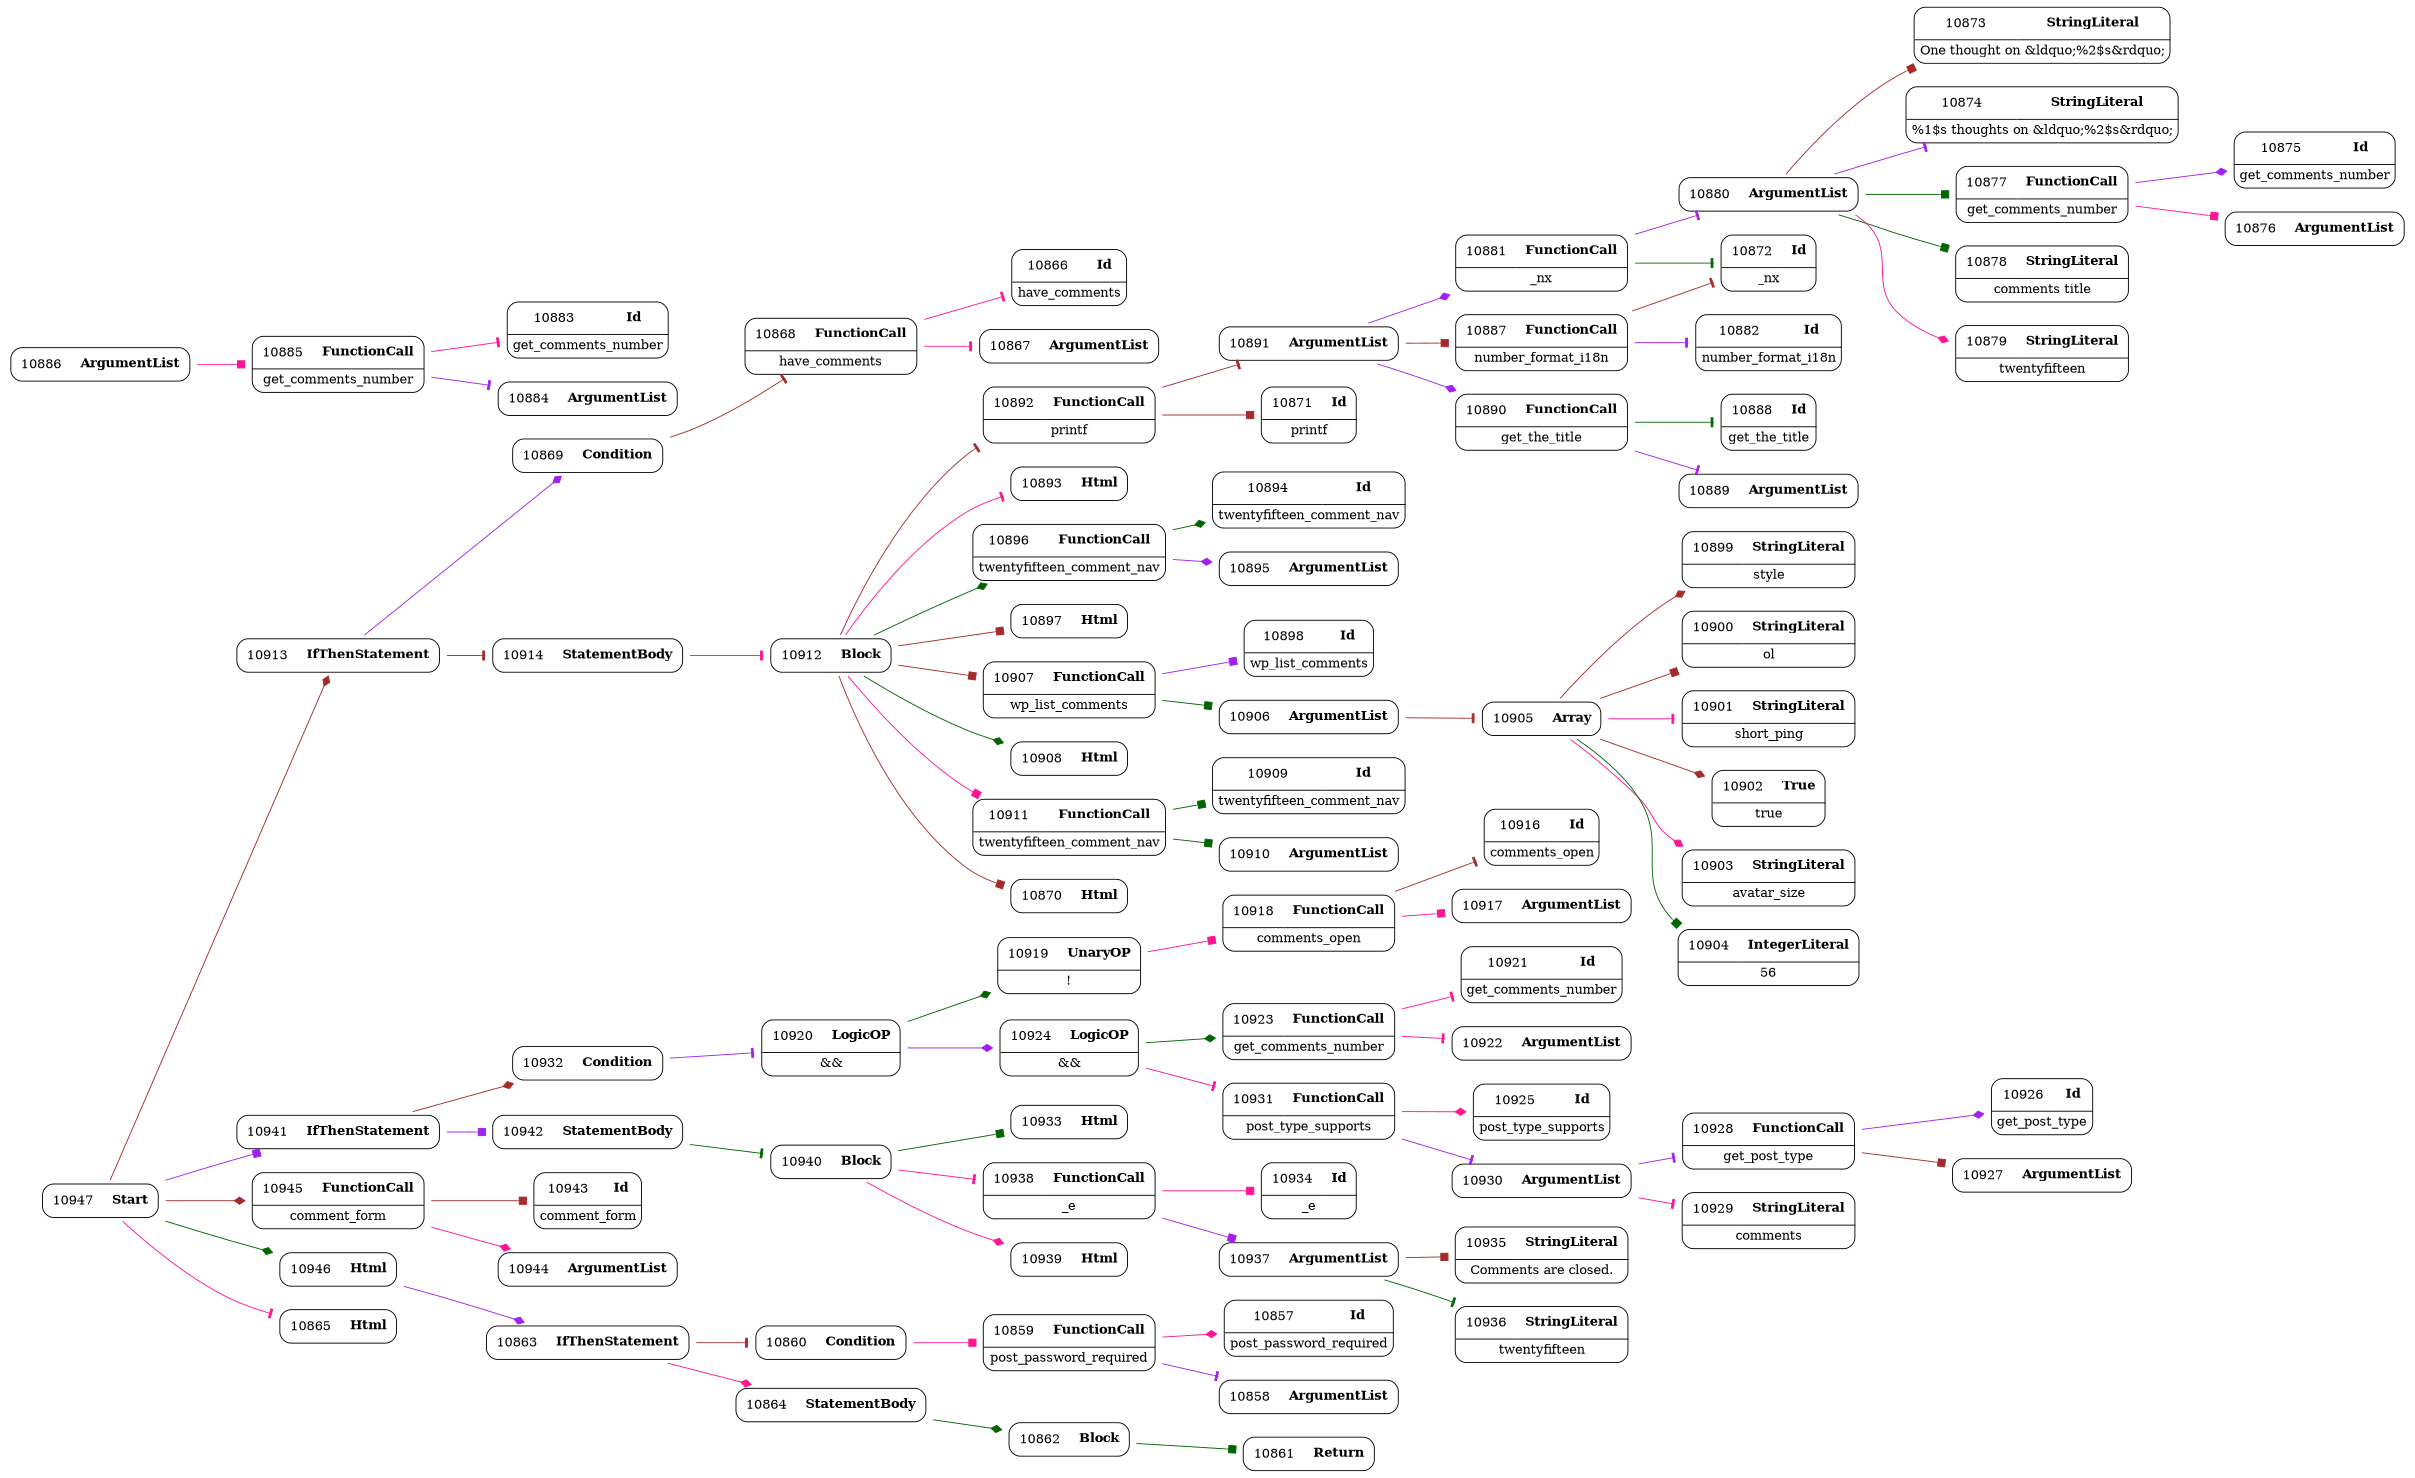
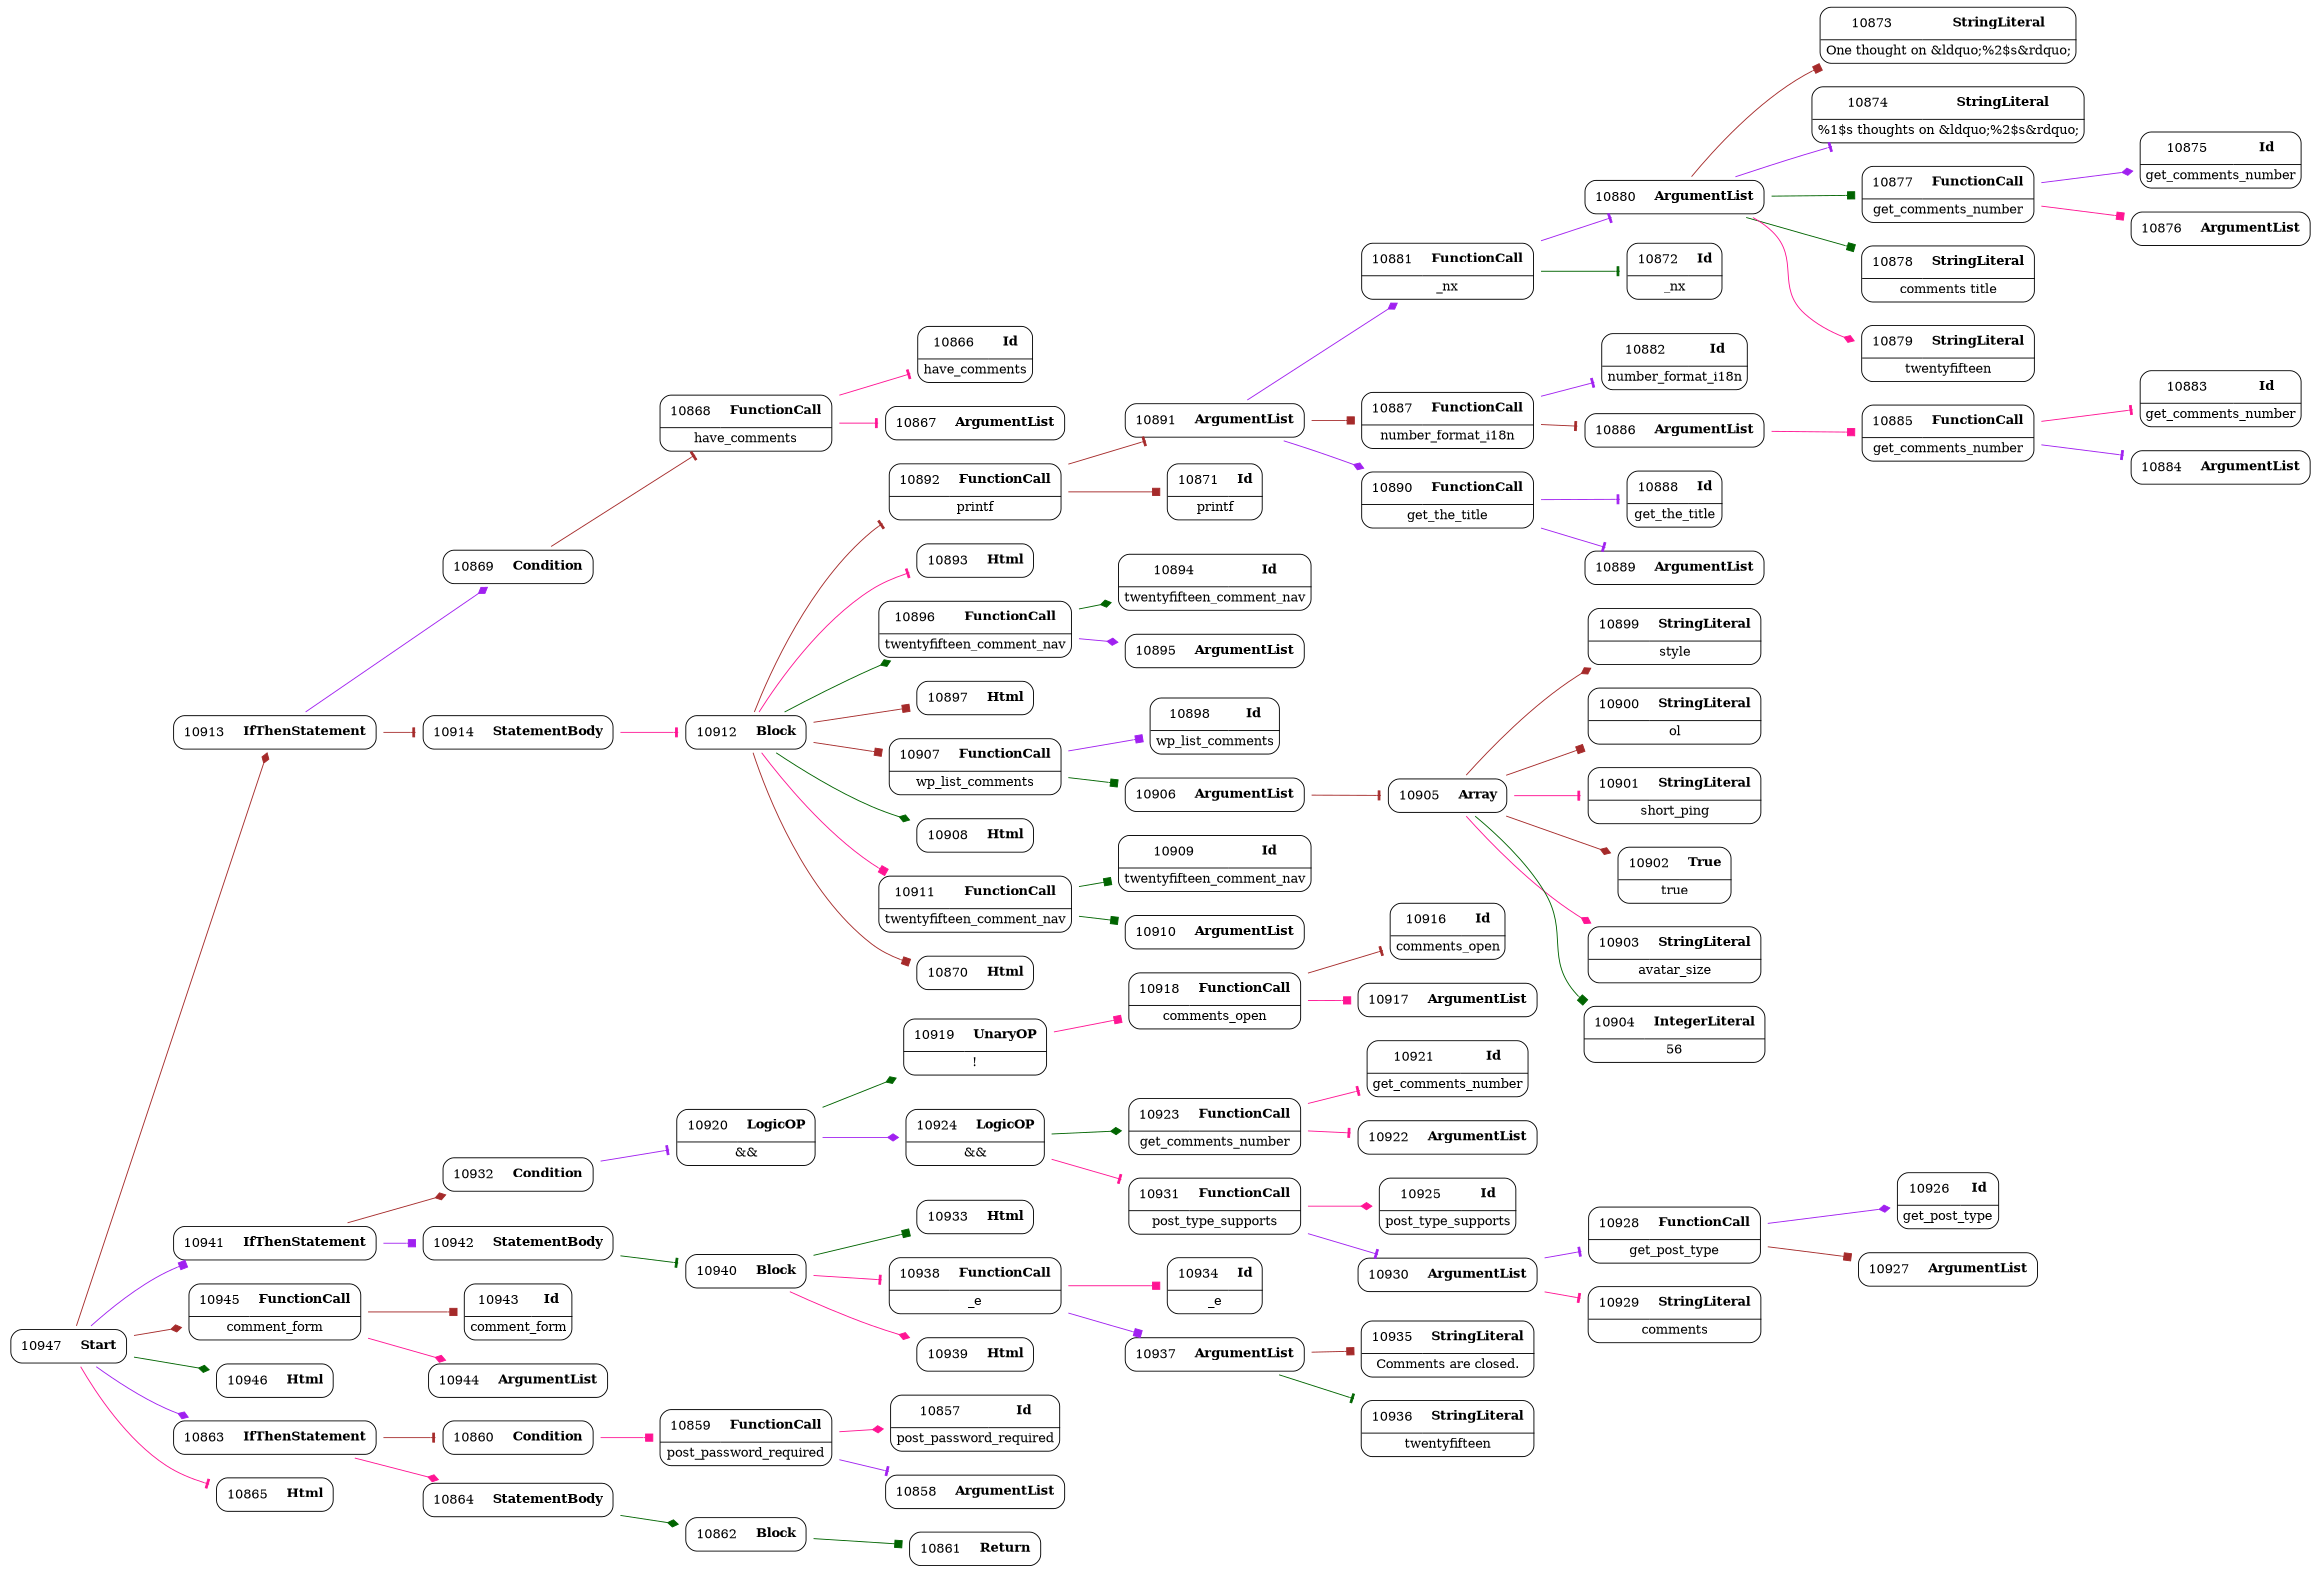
(1671, 297) -> (1557, 425)
(1672, 422) -> (1578, 500)
(459, 1302) -> (136, 1393)
